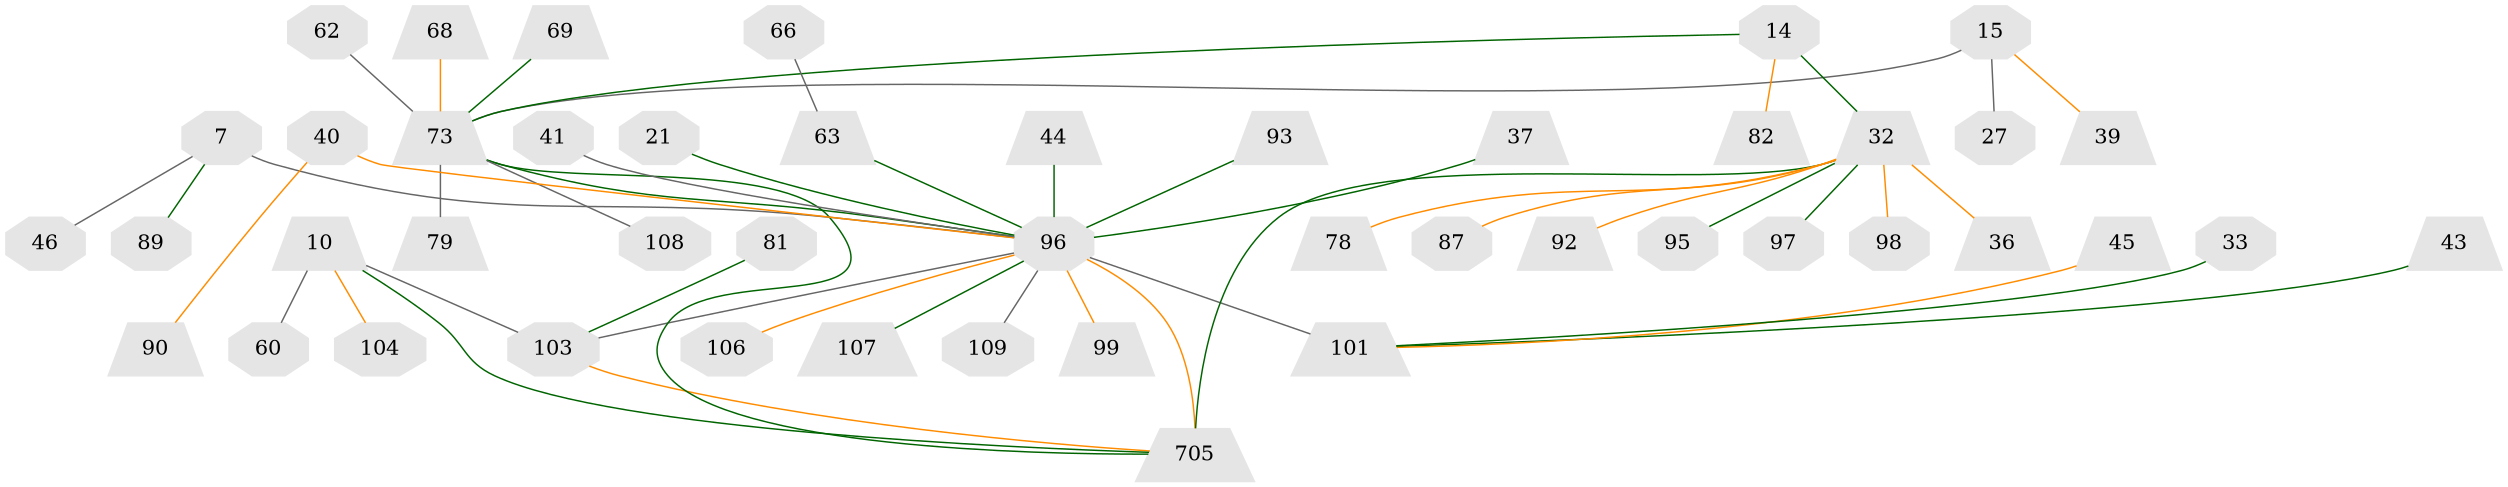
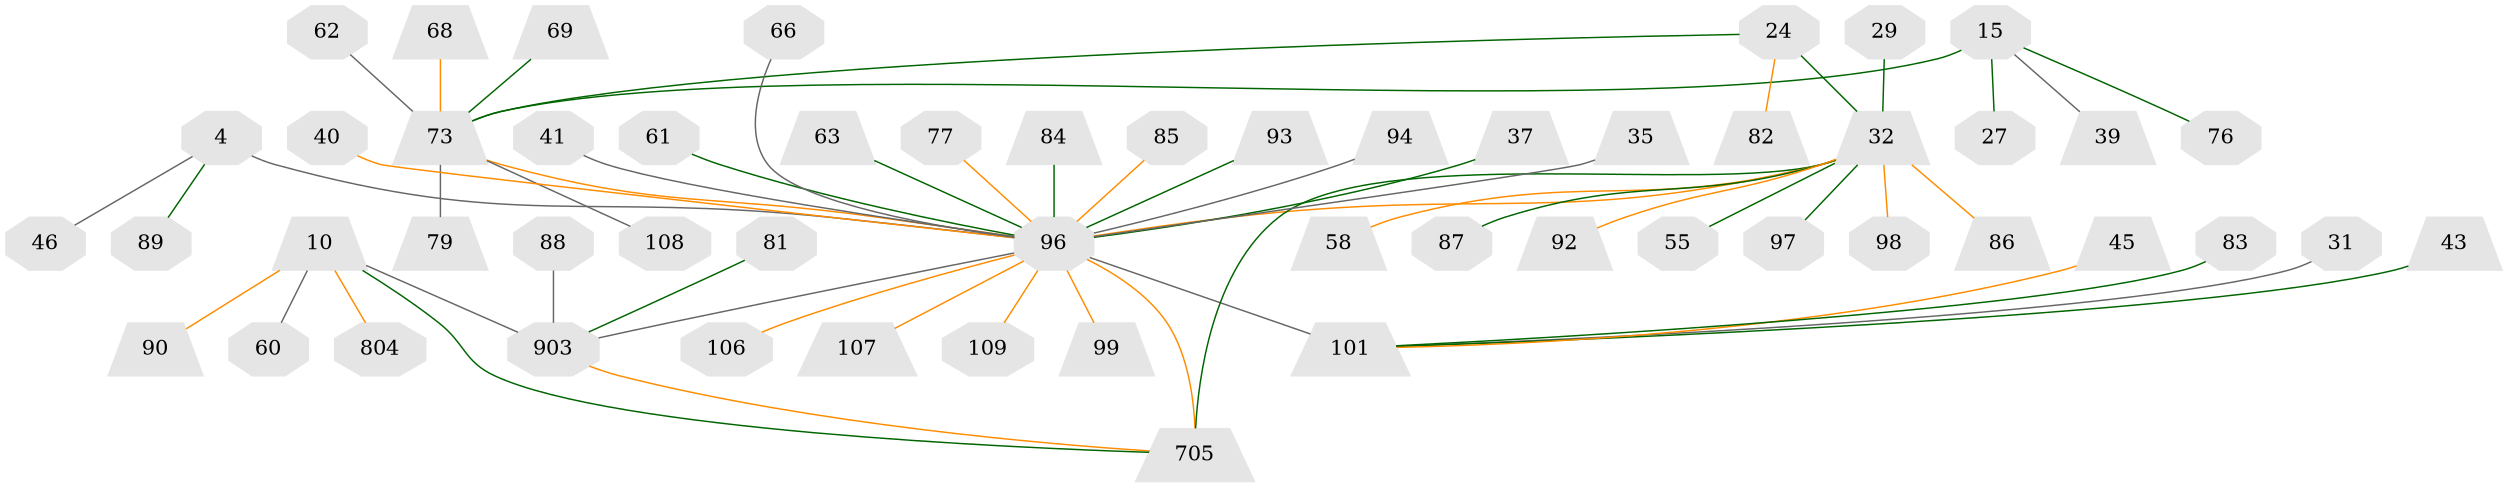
(1779, 32) -> (1779, 32)
none -> (1885, 32)
(2047, 83) -> (2047, 83)
(1993, 85) -> (1993, 85)
(1217, 88) -> (1217, 88)
(810, 94) -> (776, 171)
(222, 138) -> (222, 138)
(659, 138) -> (659, 138)
none -> (941, 138)
(1054, 138) -> (1054, 138)
none -> (1167, 138)
none -> (1401, 138)
none -> (1641, 138)
none -> (2221, 138)
(1569, 201) -> (1658, 190)
(749, 204) -> (749, 204)
none -> (1410, 205)
(240, 242) -> (233, 300)
none -> (553, 244)
(1339, 244) -> (1339, 244)
(1678, 244) -> (1678, 244)
(2002, 244) -> (2002, 244)
(2236, 244) -> (2236, 244)
none -> (2342, 244)
(959, 295) -> (959, 295)
(1021, 297) -> (1021, 297)
(687, 308) -> none
(380, 349) -> (380, 349)
(553, 349) -> (553, 349)
